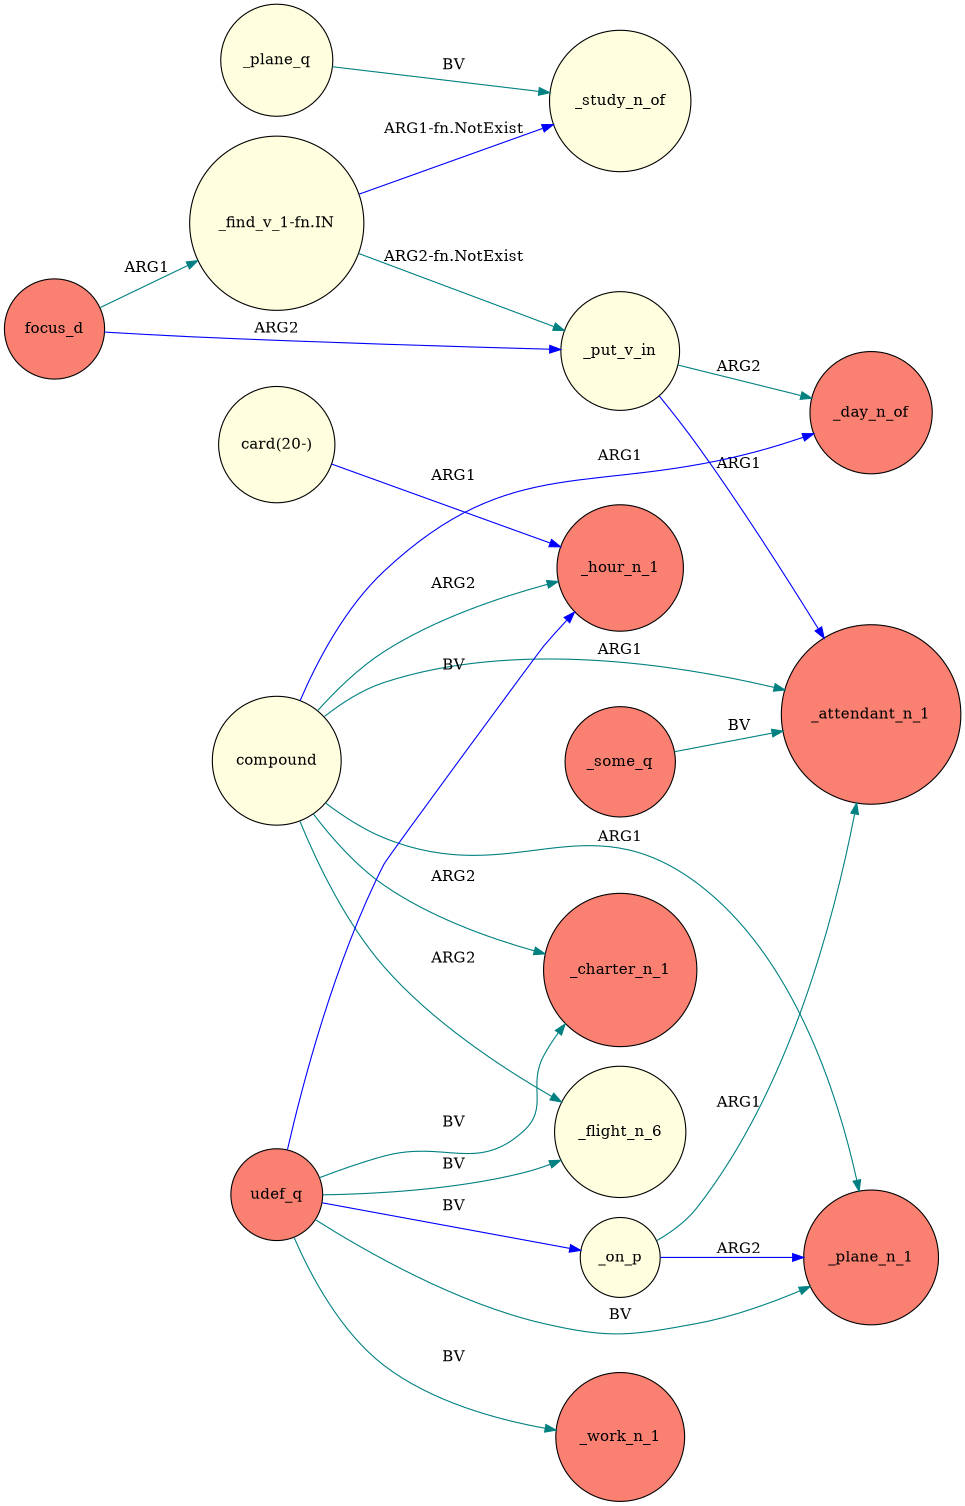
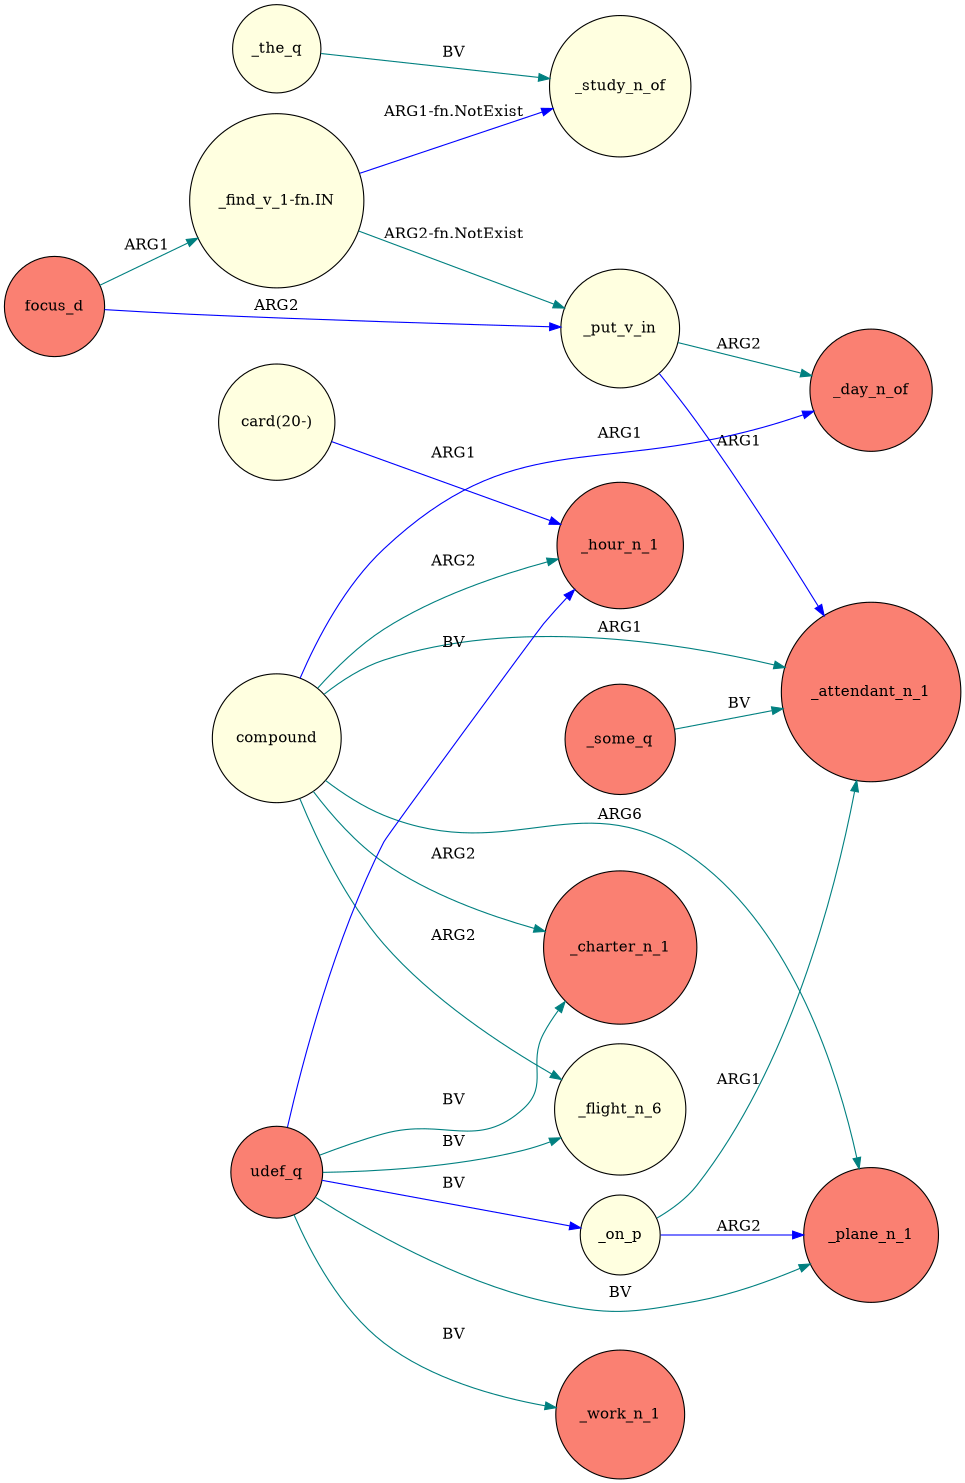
(277, 60) -> (277, 49)
(620, 837) -> (620, 815)
